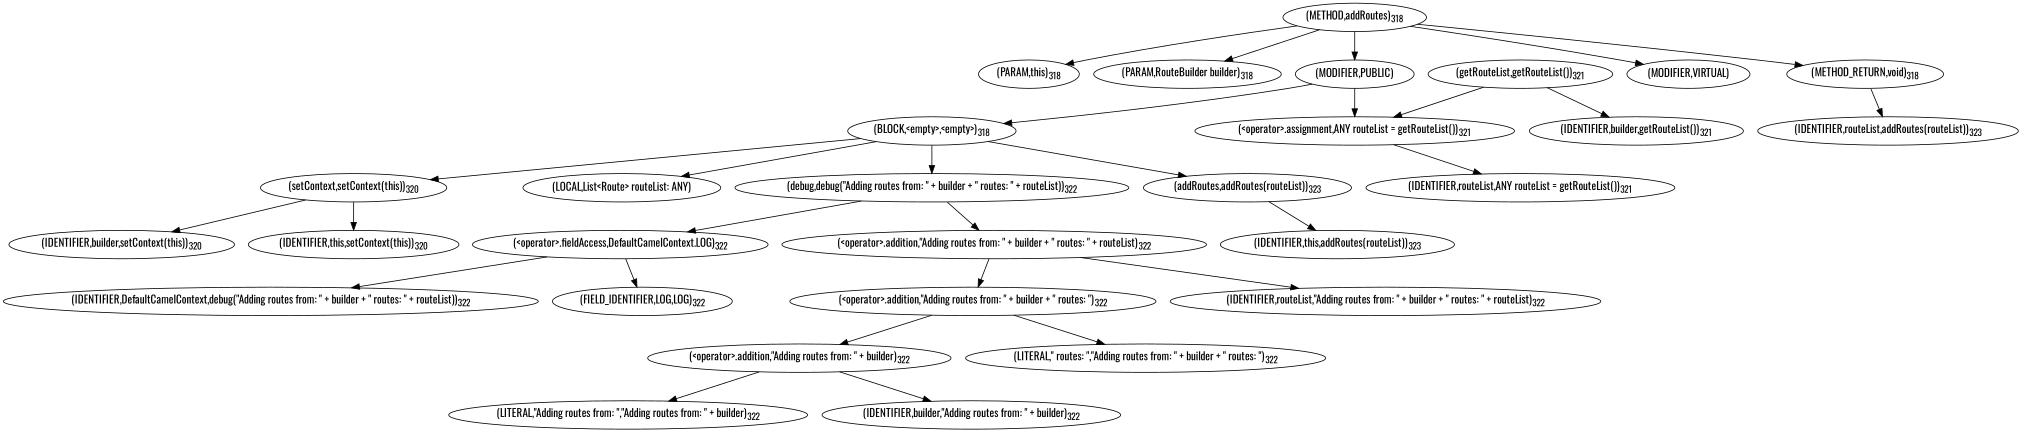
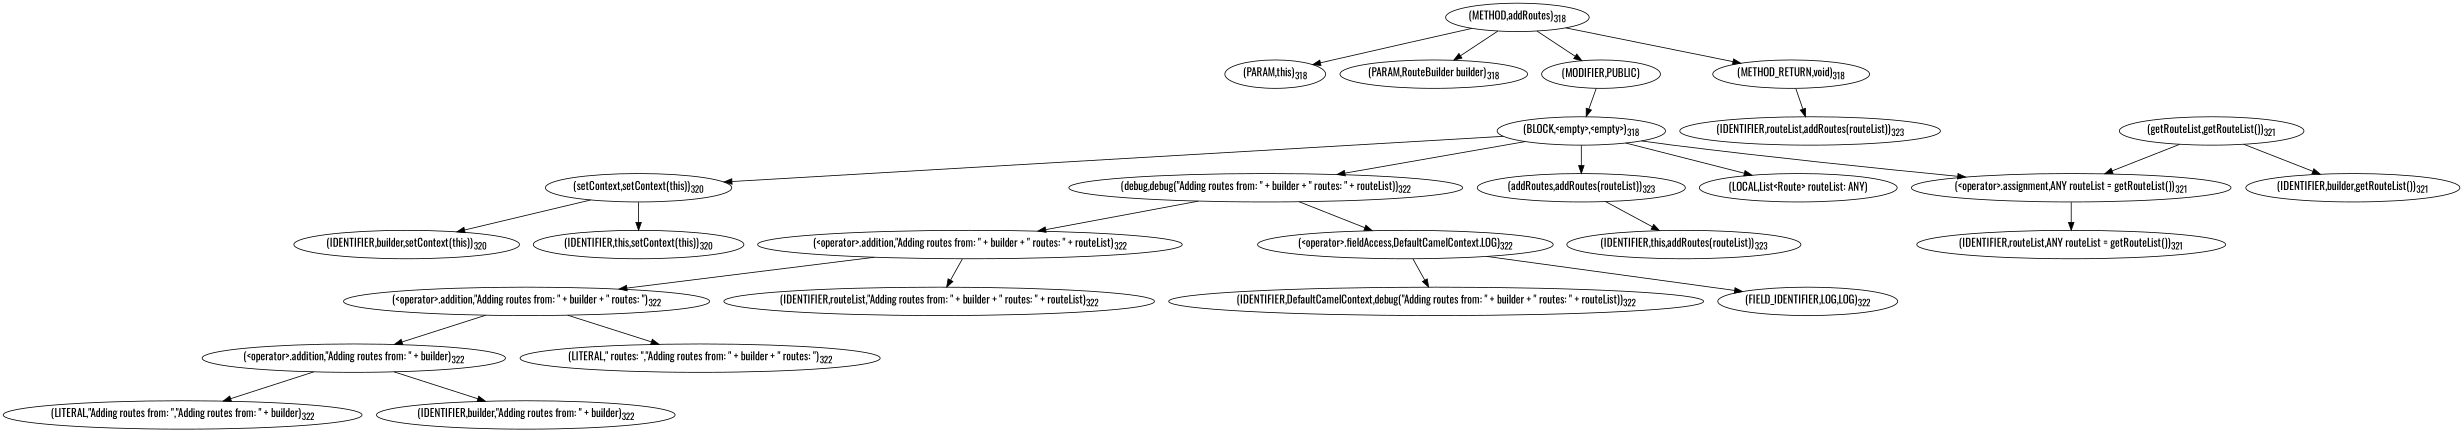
(1688, 74) -> none
(1355, 99) -> (1800, 160)
